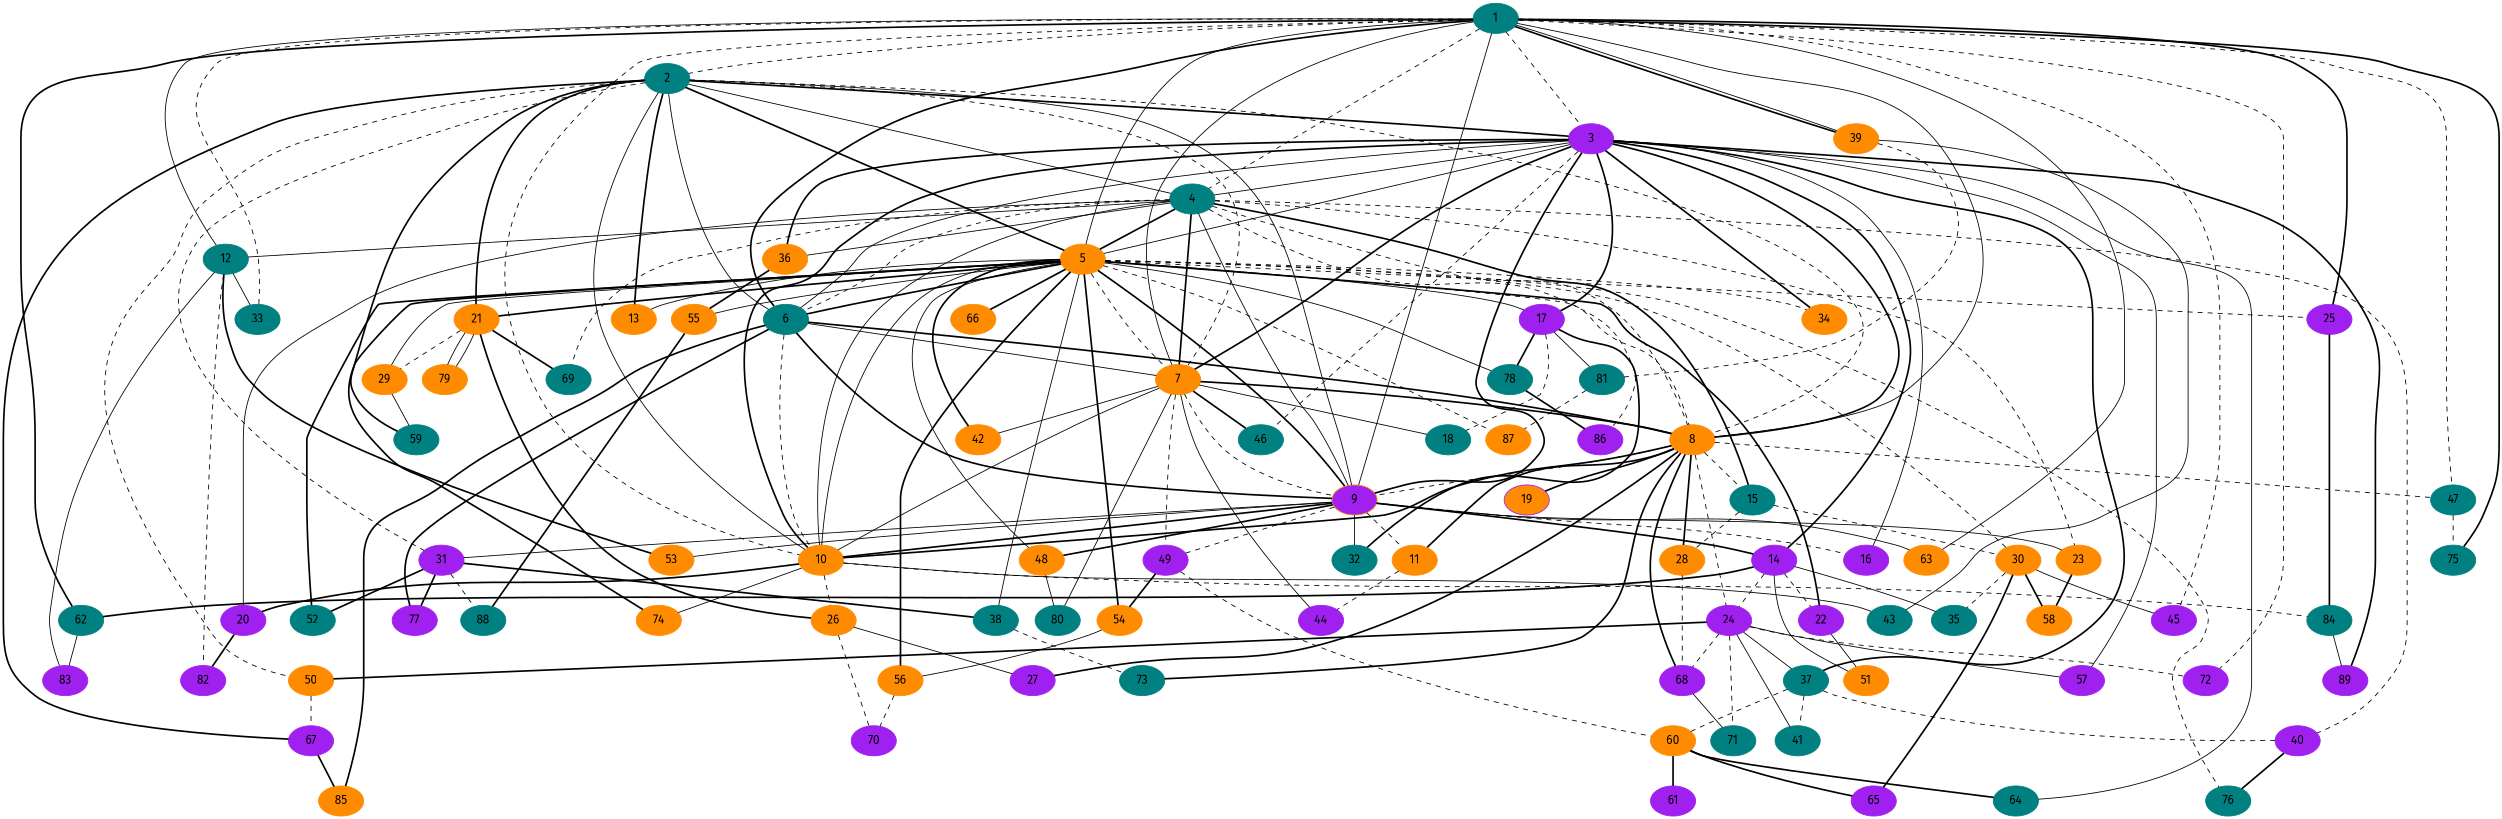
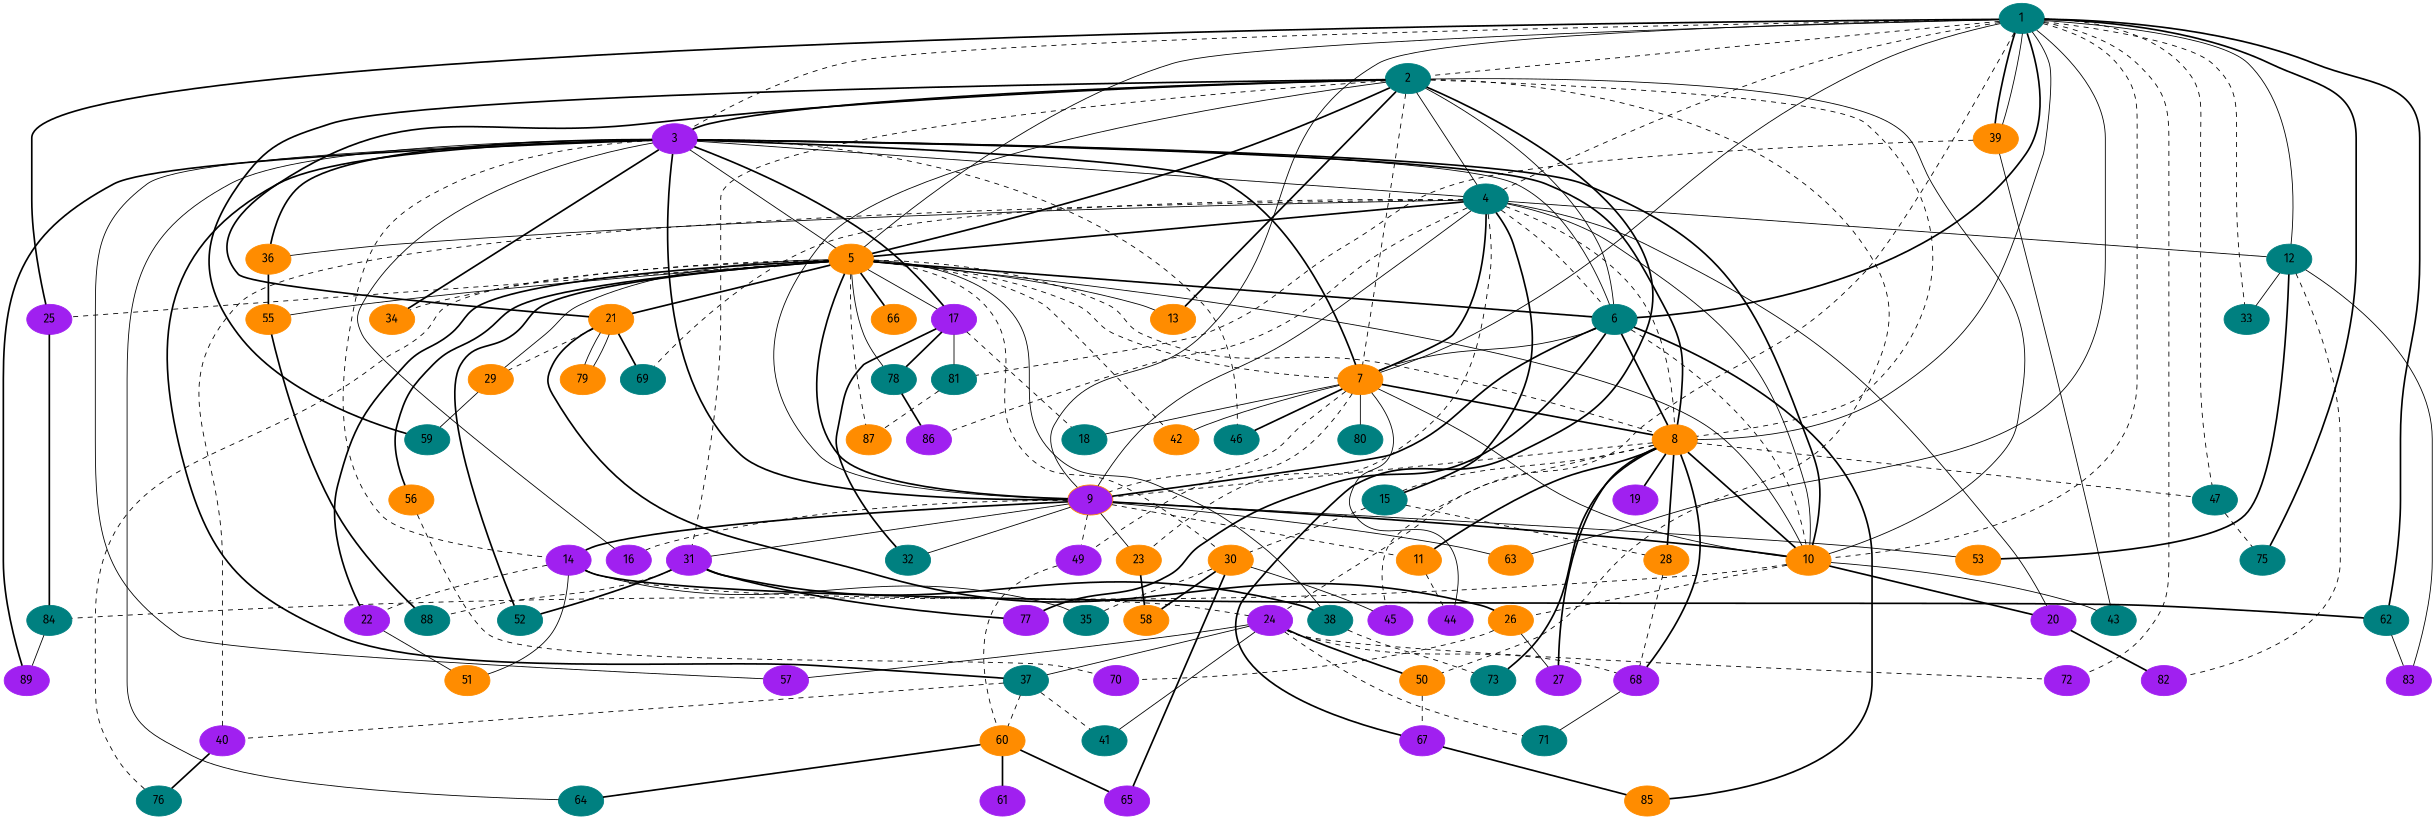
(1889, 275) -> (352, 316)
(942, 306) -> (1042, 303)
(1527, 500) -> (1635, 500)
(1042, 560) -> none
(659, 620) -> none
(1120, 620) -> none
